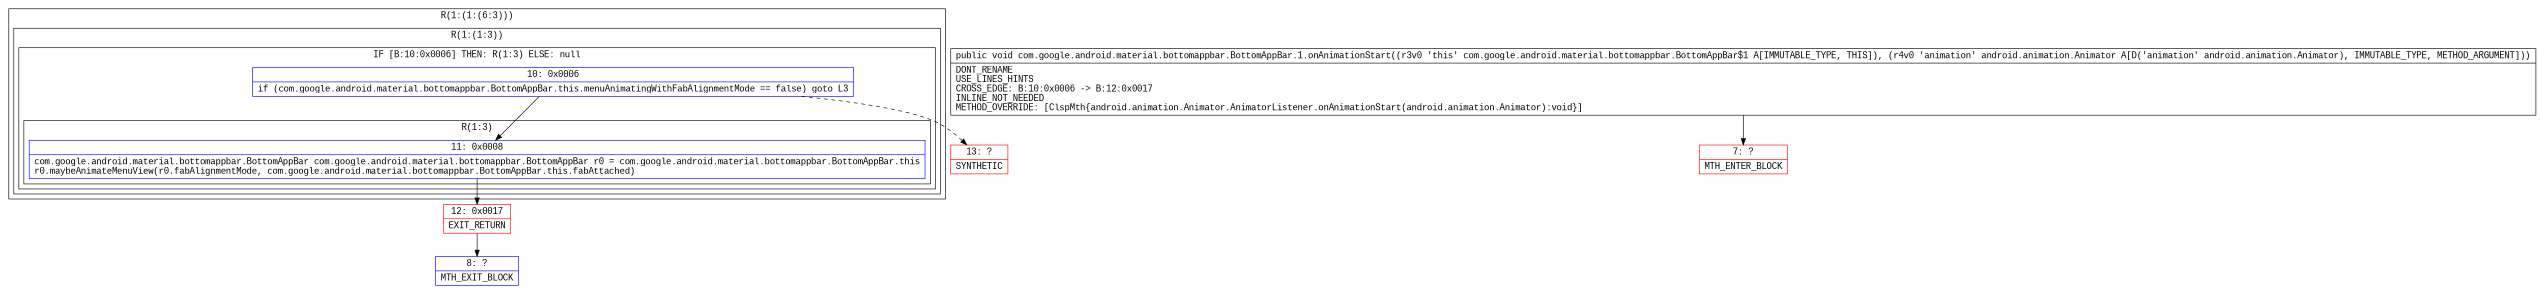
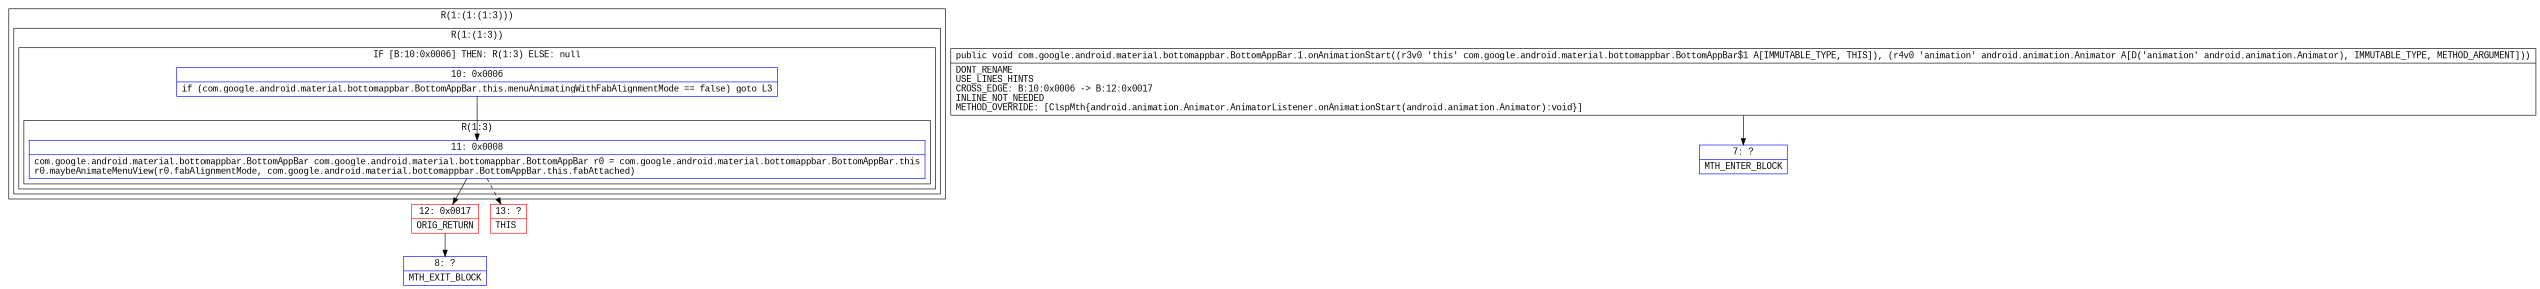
(477, 16) -> (477, 16)
(885, 108) -> (493, 189)
(1743, 159) -> (1743, 159)
(979, 166) -> (506, 226)
(477, 226) -> (445, 226)
